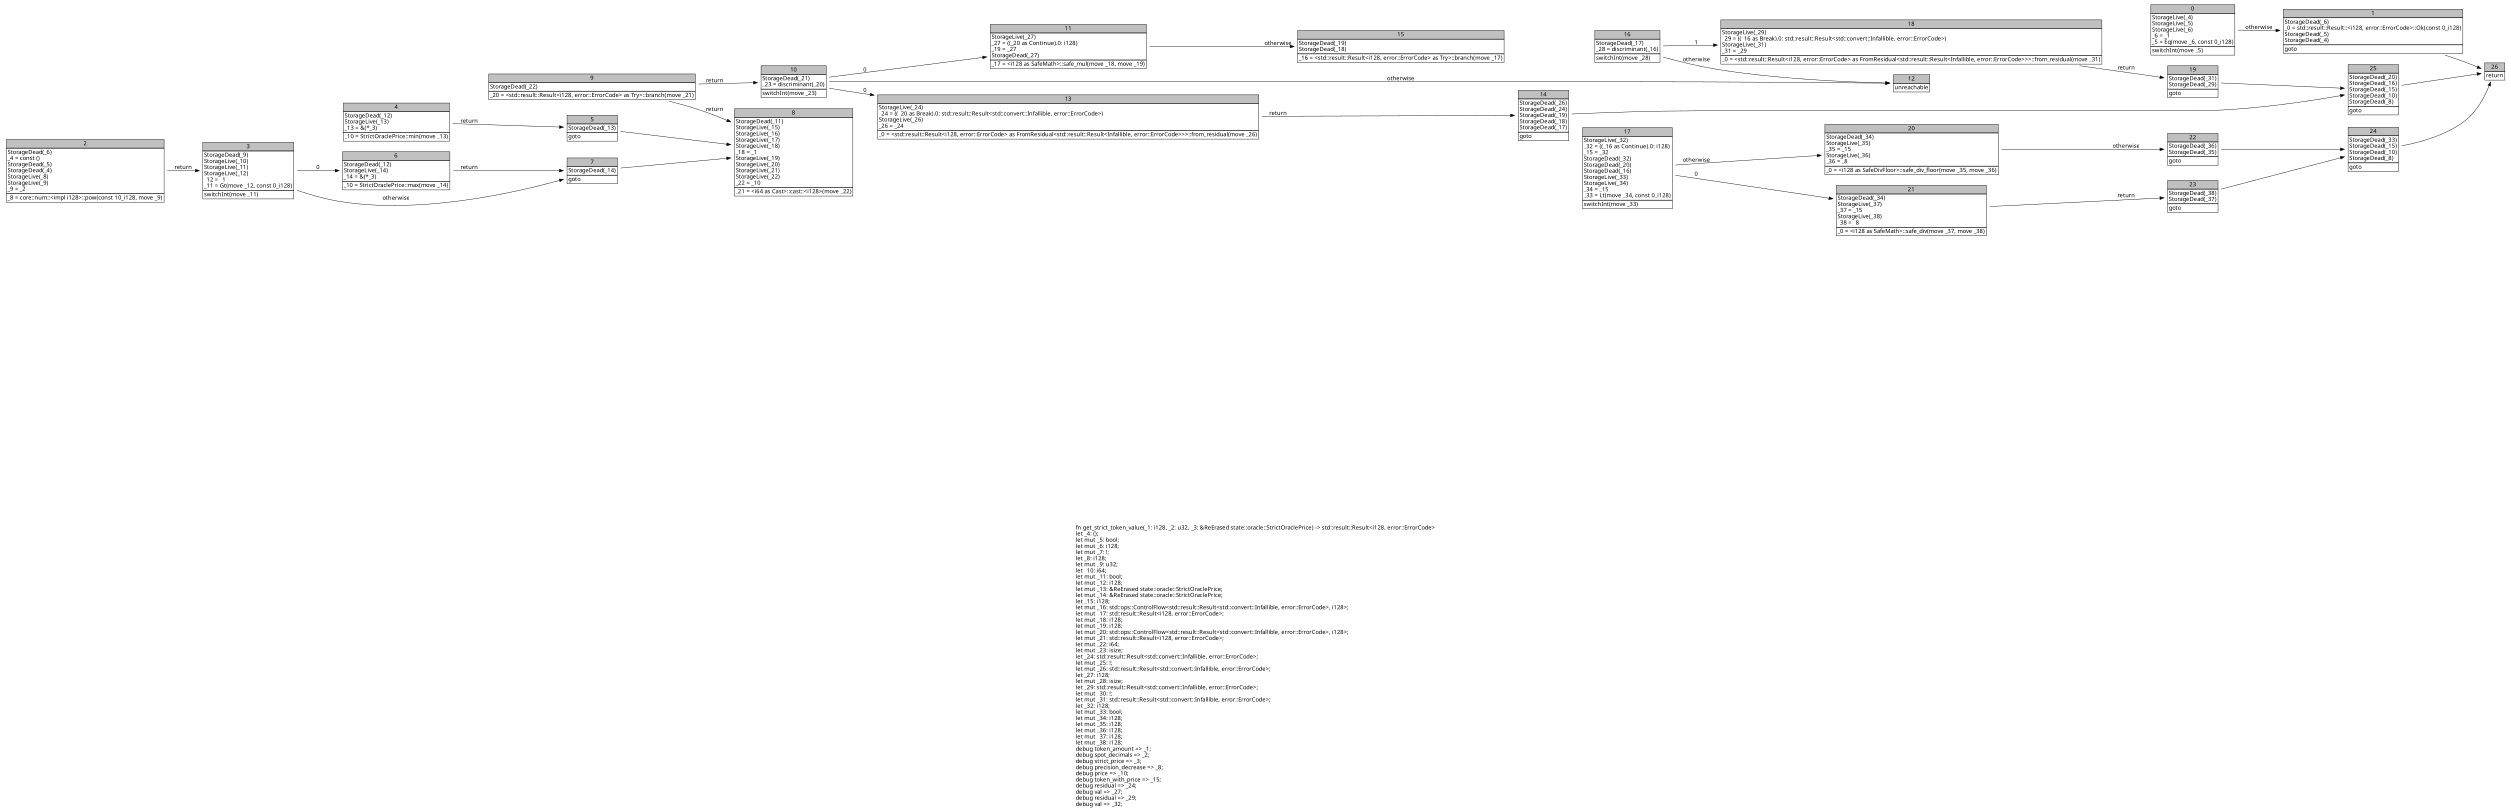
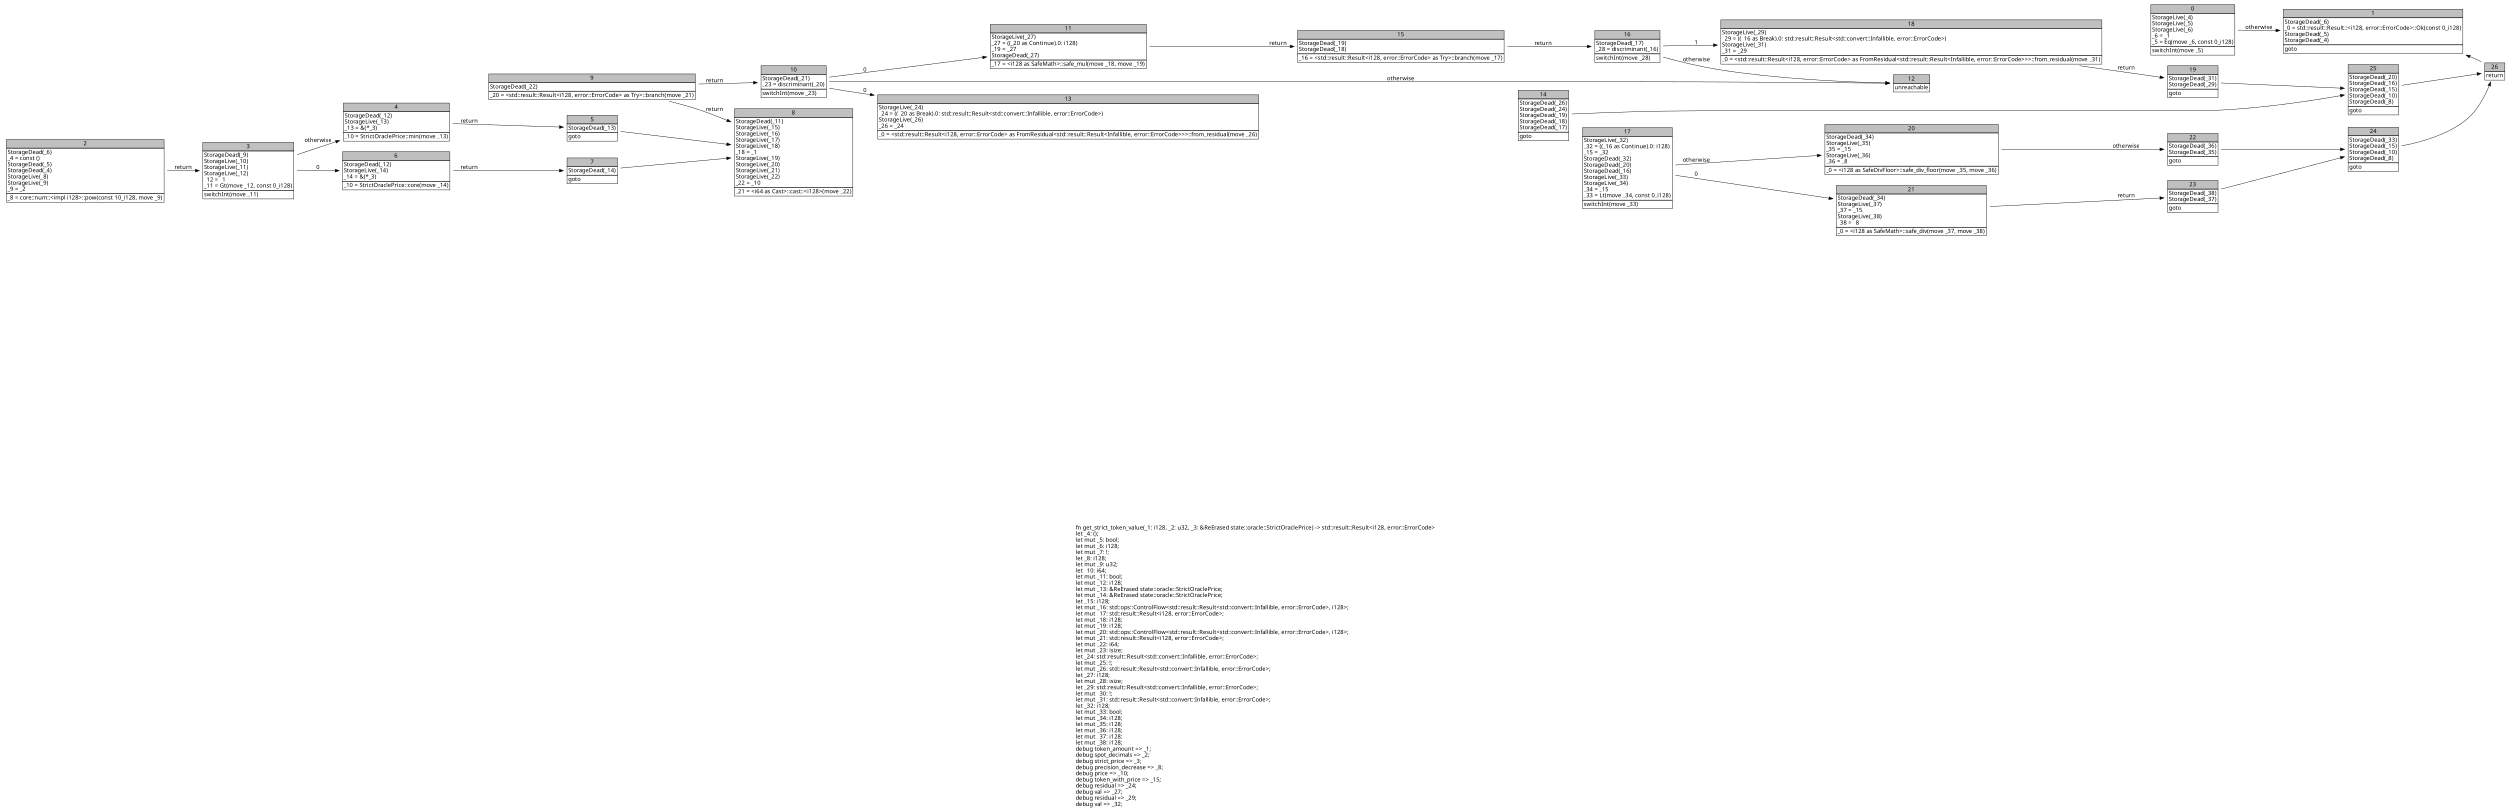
(1278, 43) -> (1278, 43)
none -> (1547, 47)
(2461, 61) -> (2476, 59)
(1386, 116) -> none
(396, 185) -> (396, 185)
(429, 204) -> (316, 148)
